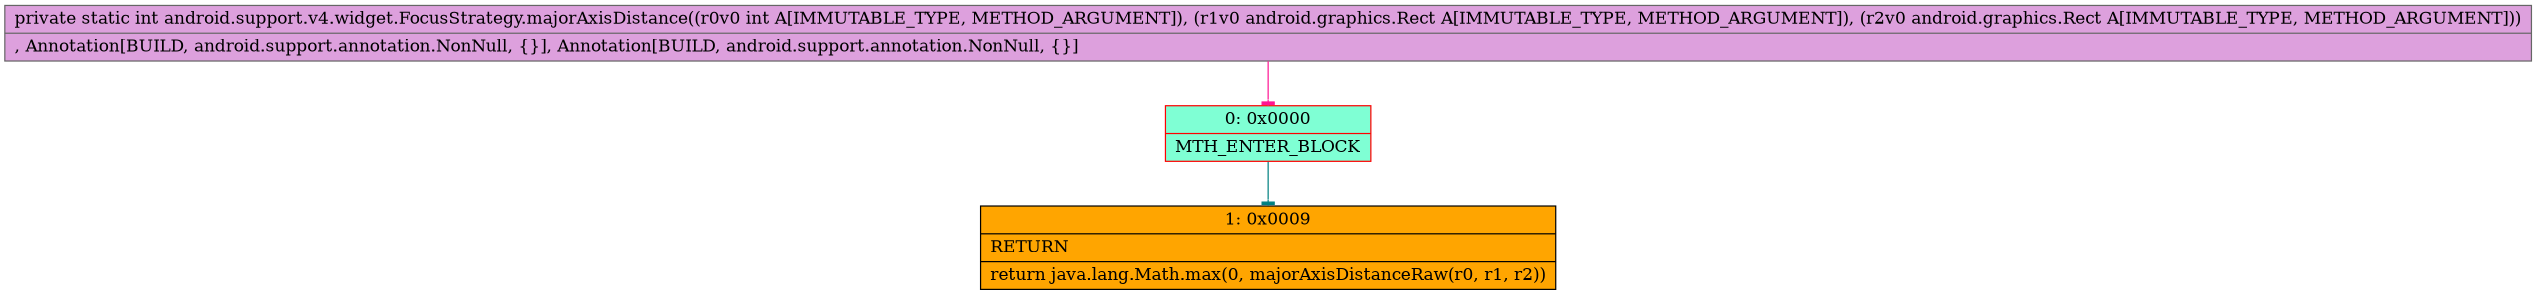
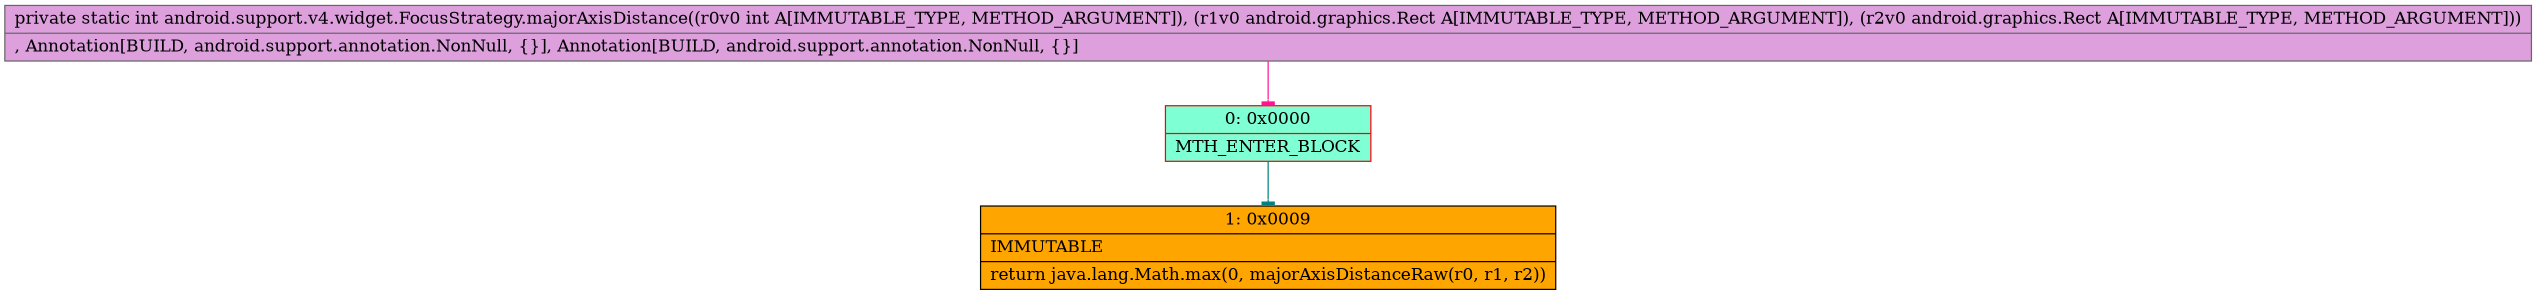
(1030, 247) -> (1047, 247)
